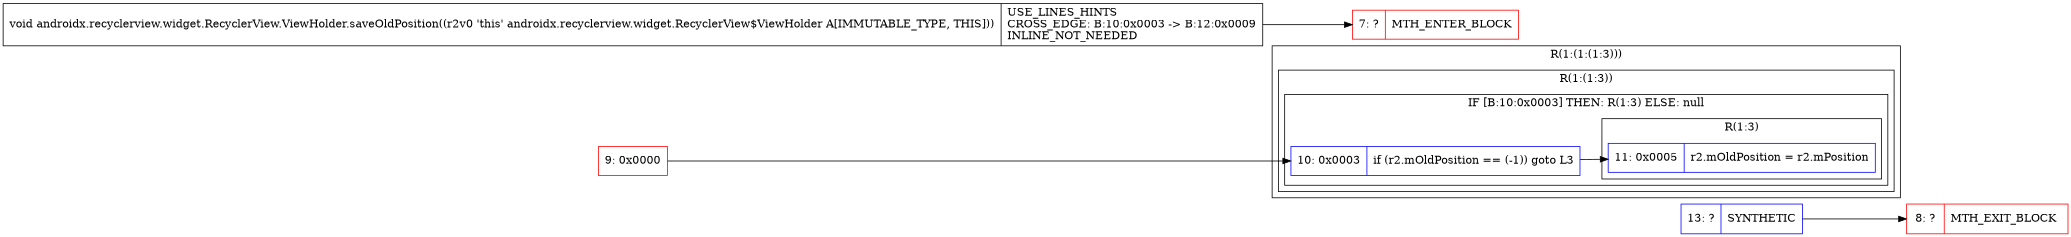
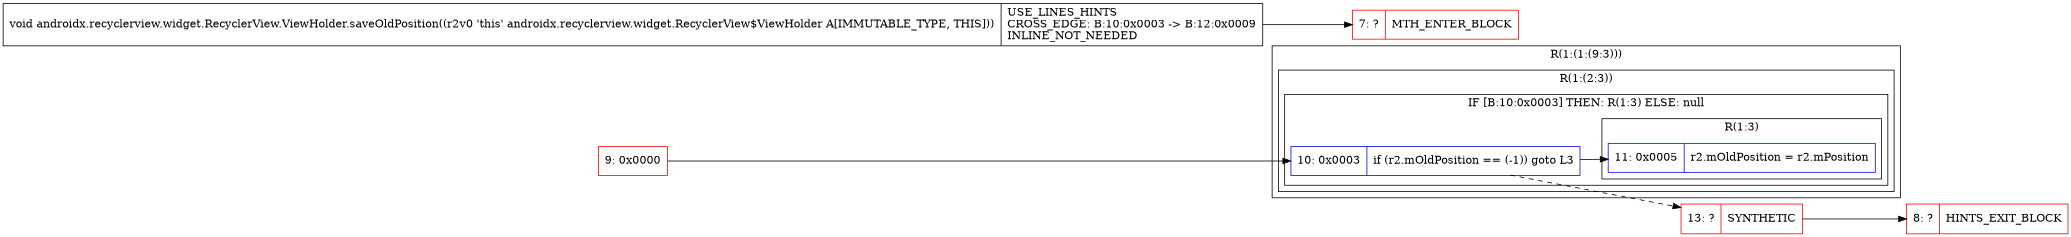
(1586, 55) -> (1586, 55)
(1586, 79) -> (1586, 79)
none -> (1592, 191)
(1742, 219) -> (1742, 219)
(2004, 219) -> (2004, 219)
